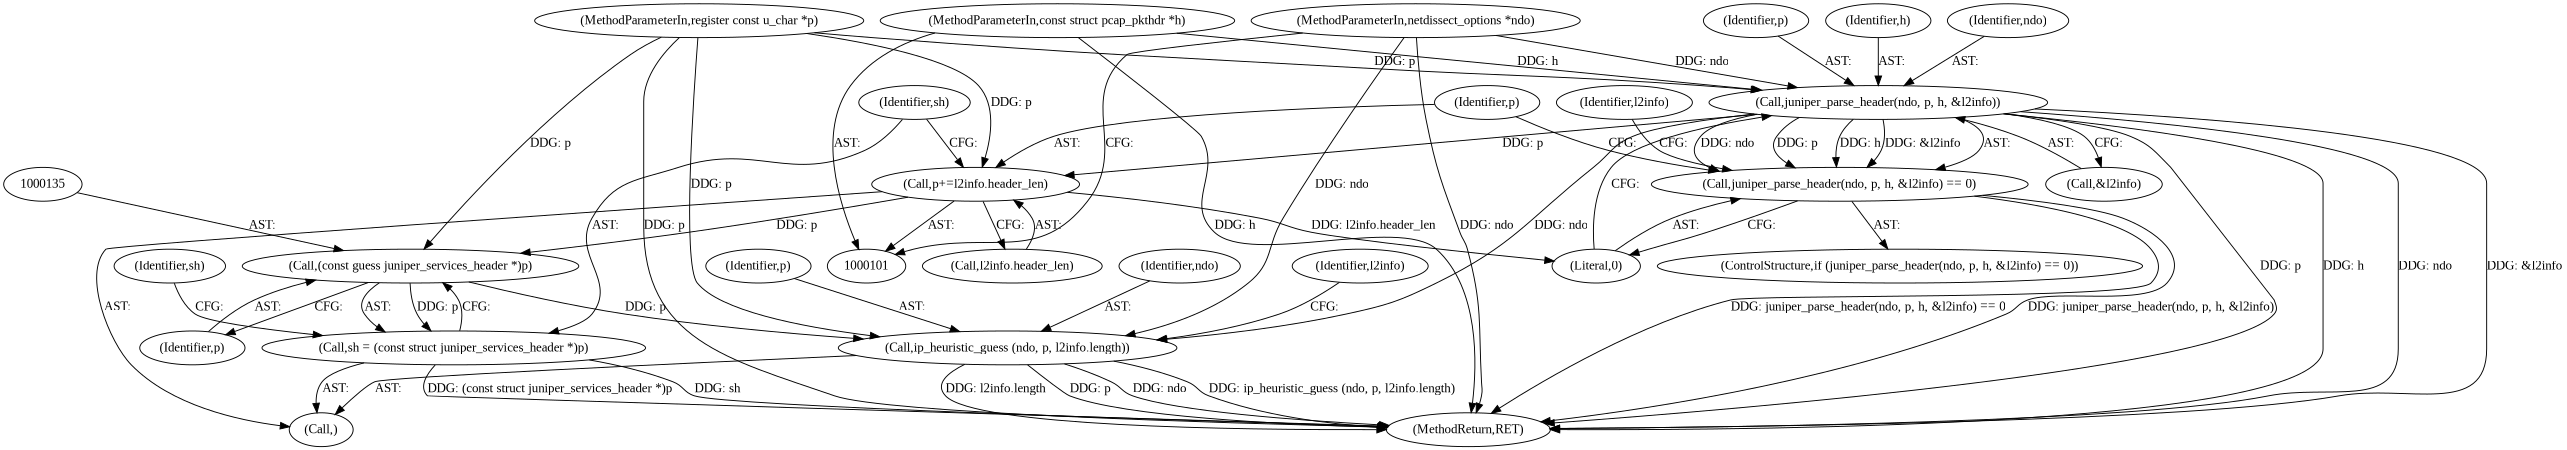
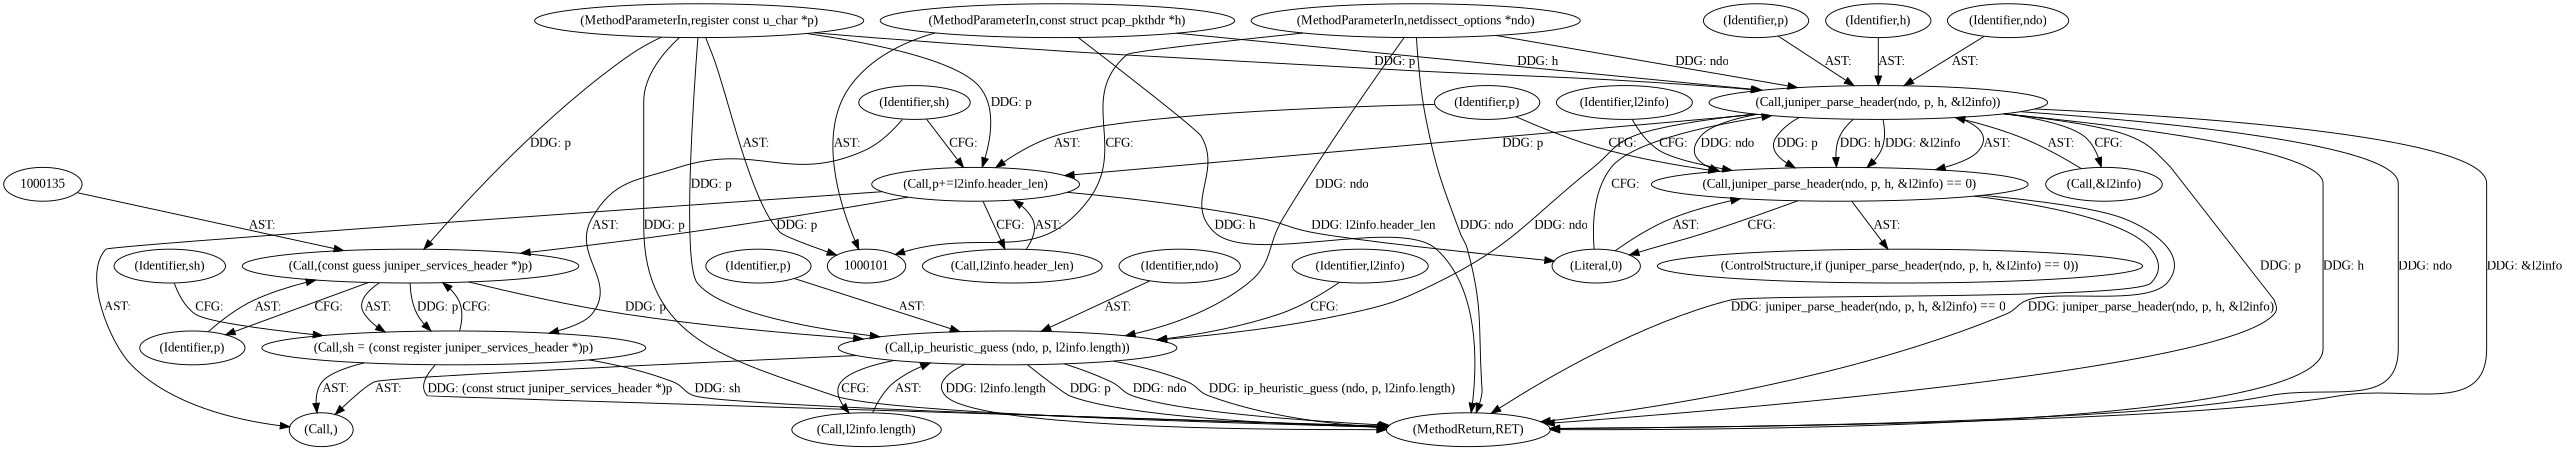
(924, 223) -> (748, 168)
(454, 348) -> (454, 348)
none -> (867, 430)
